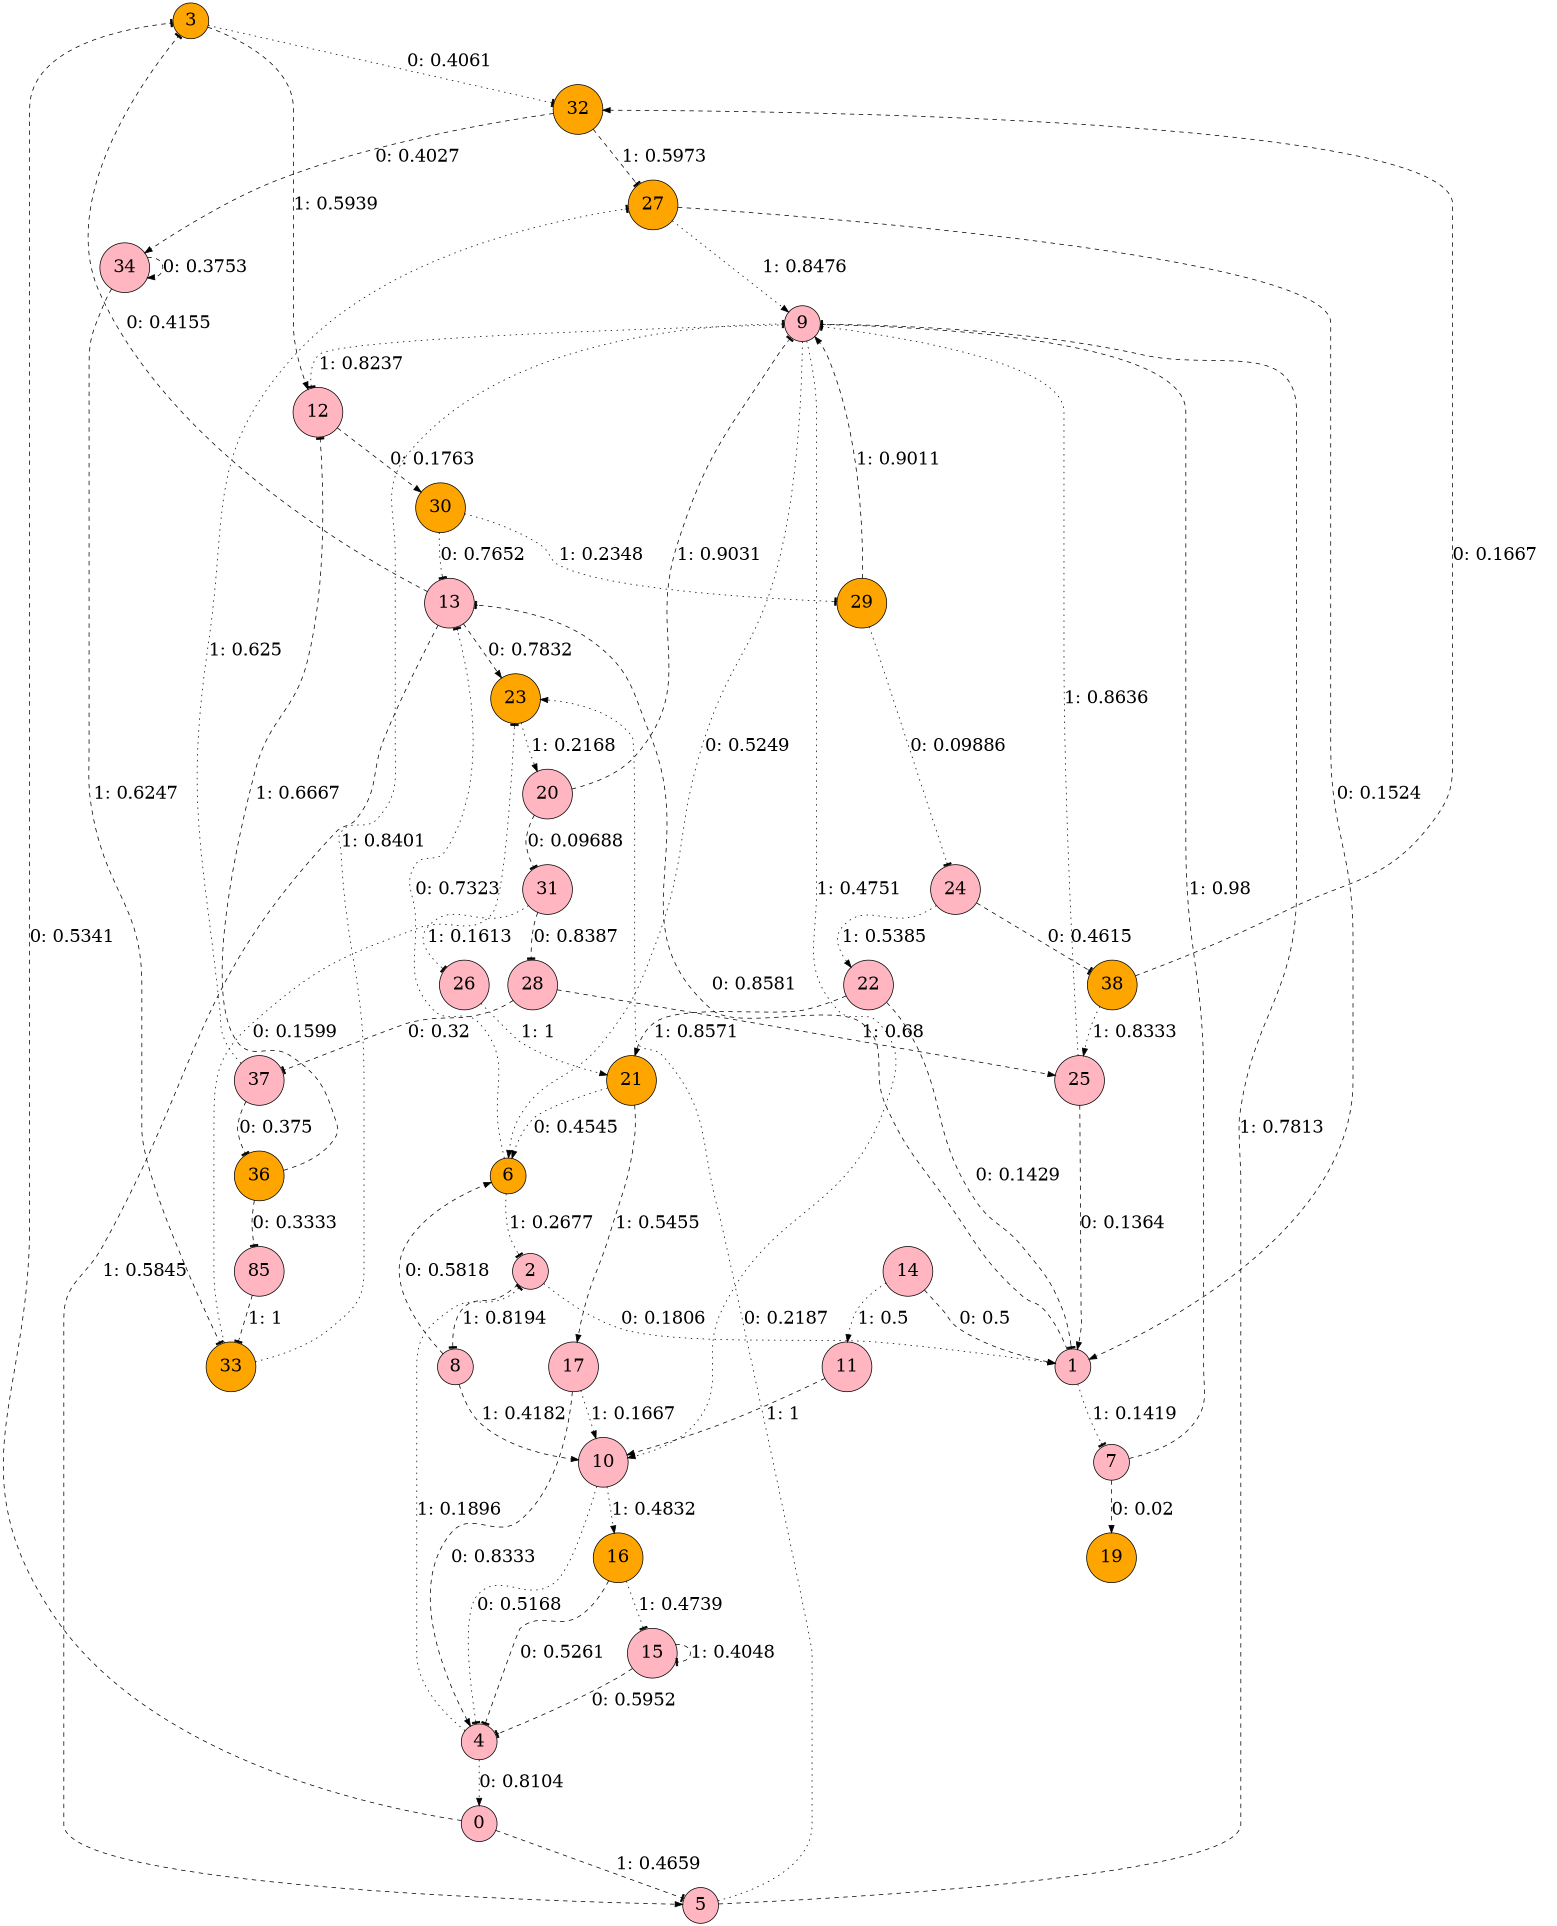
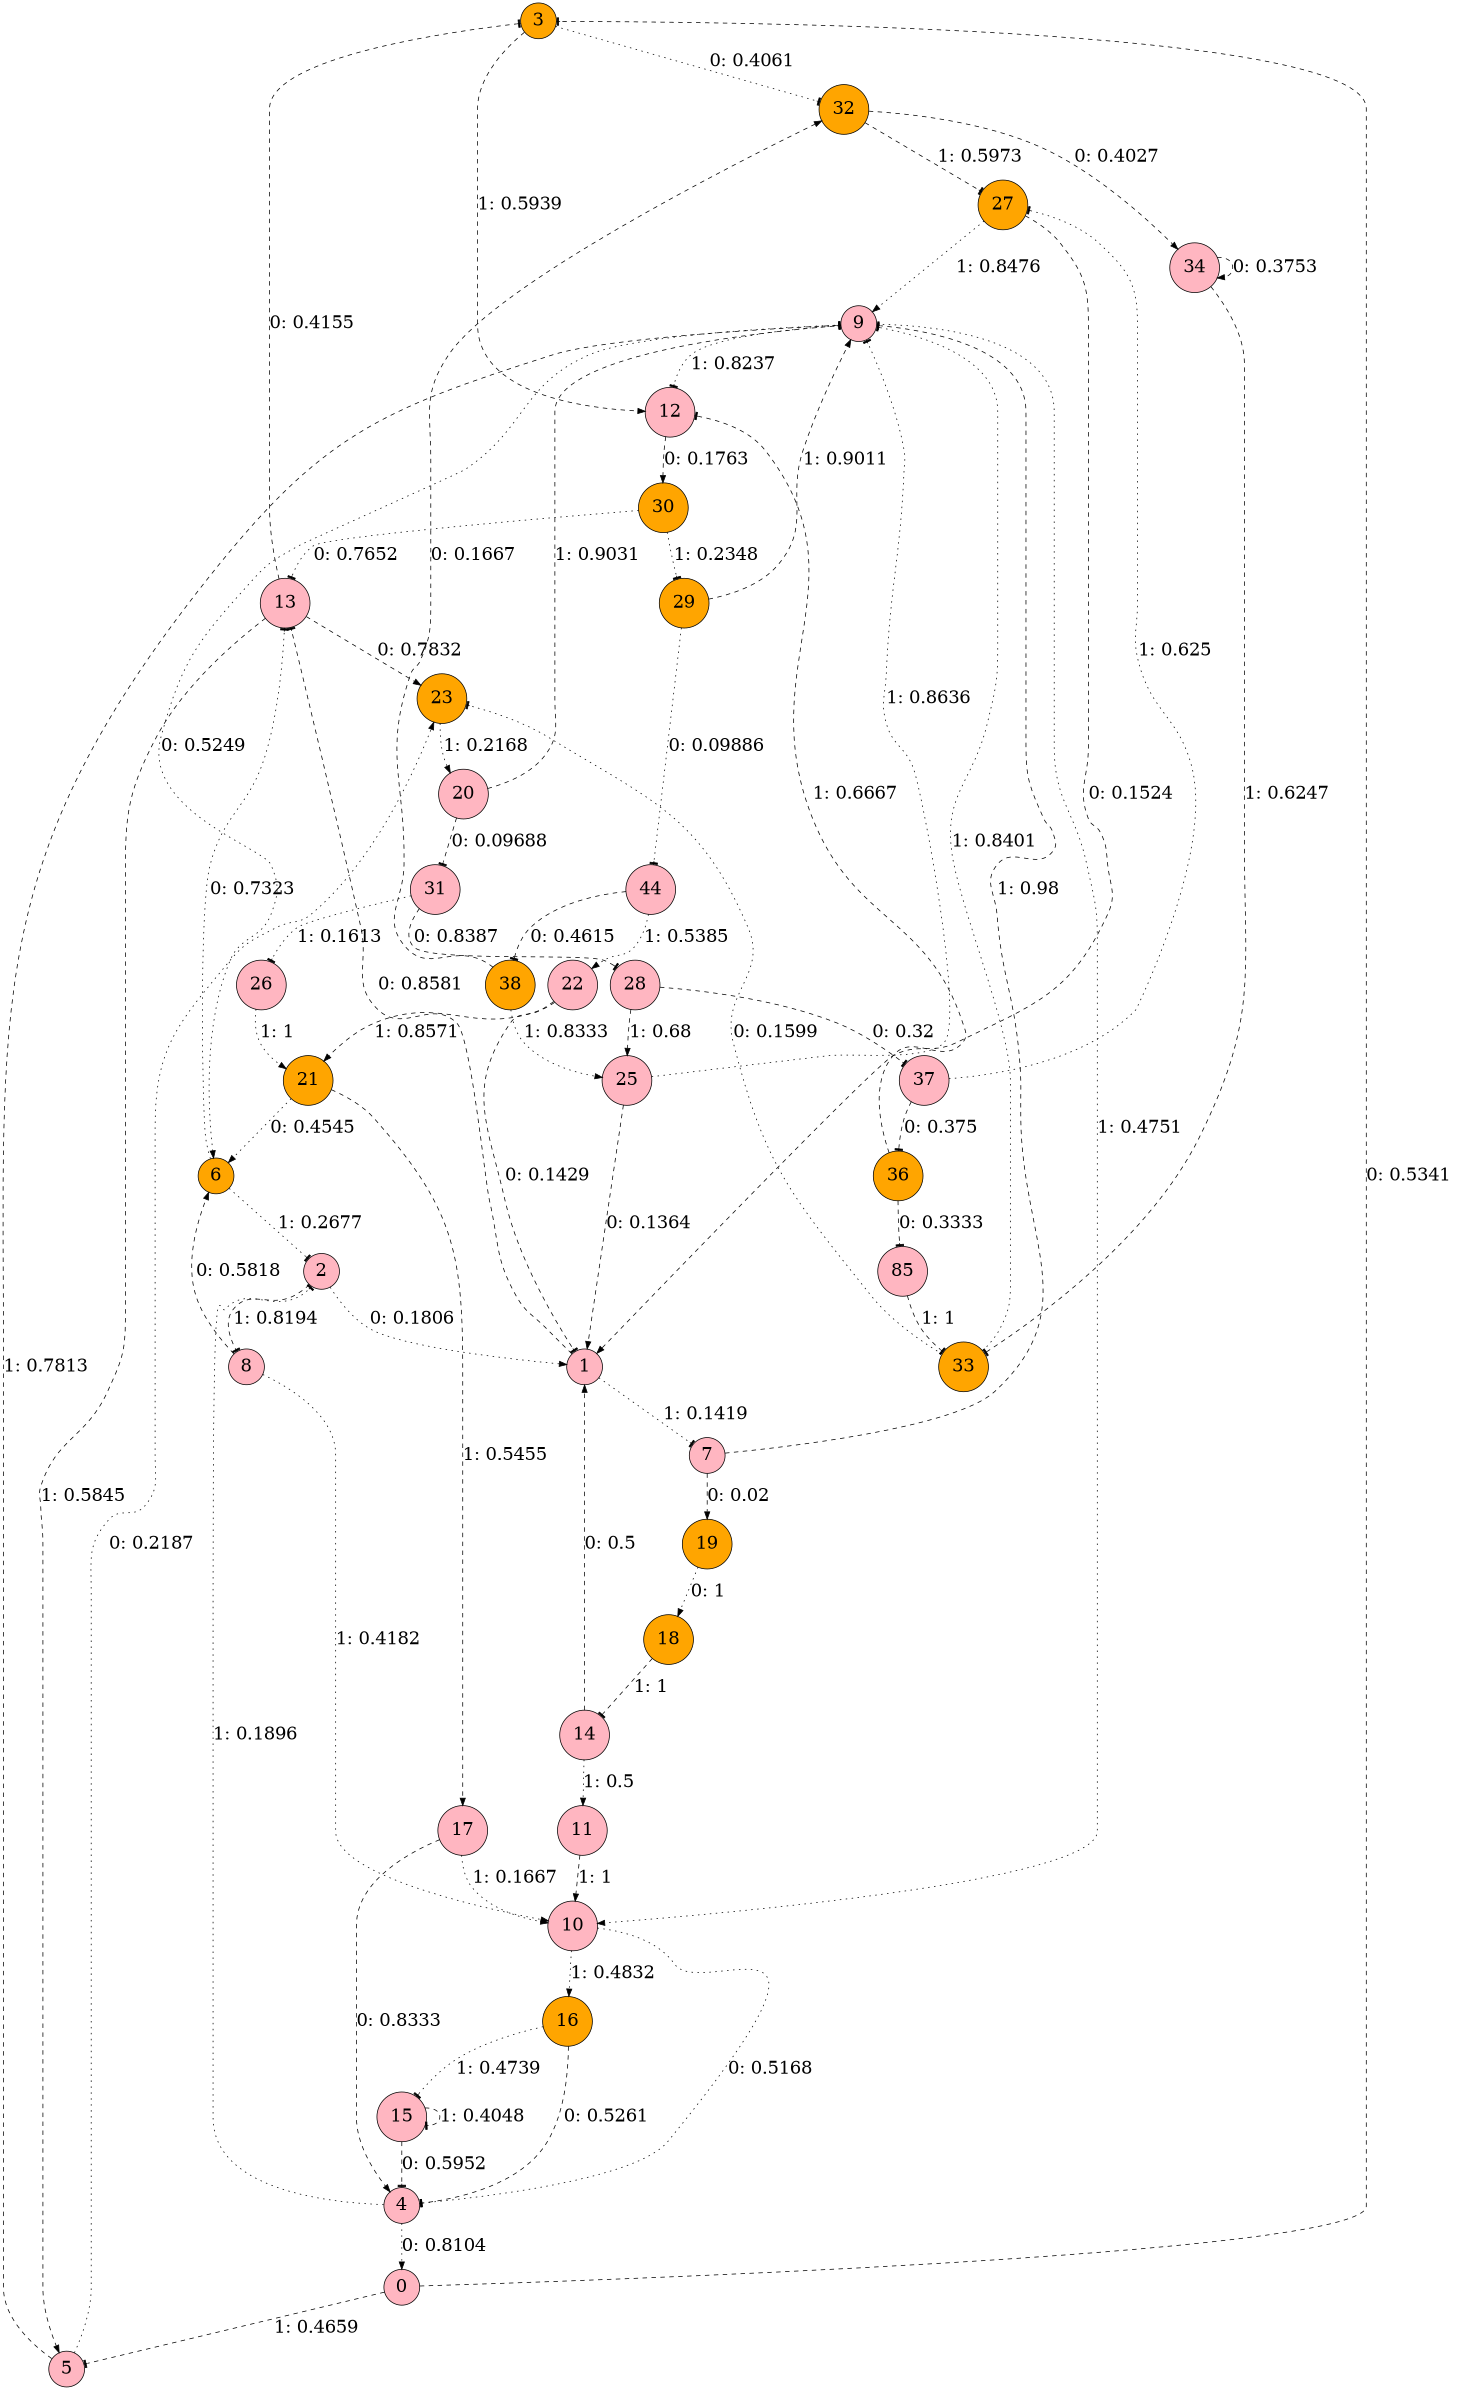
(955, 890) -> (651, 890)
(503, 1439) -> (336, 1702)
none -> (669, 1640)
